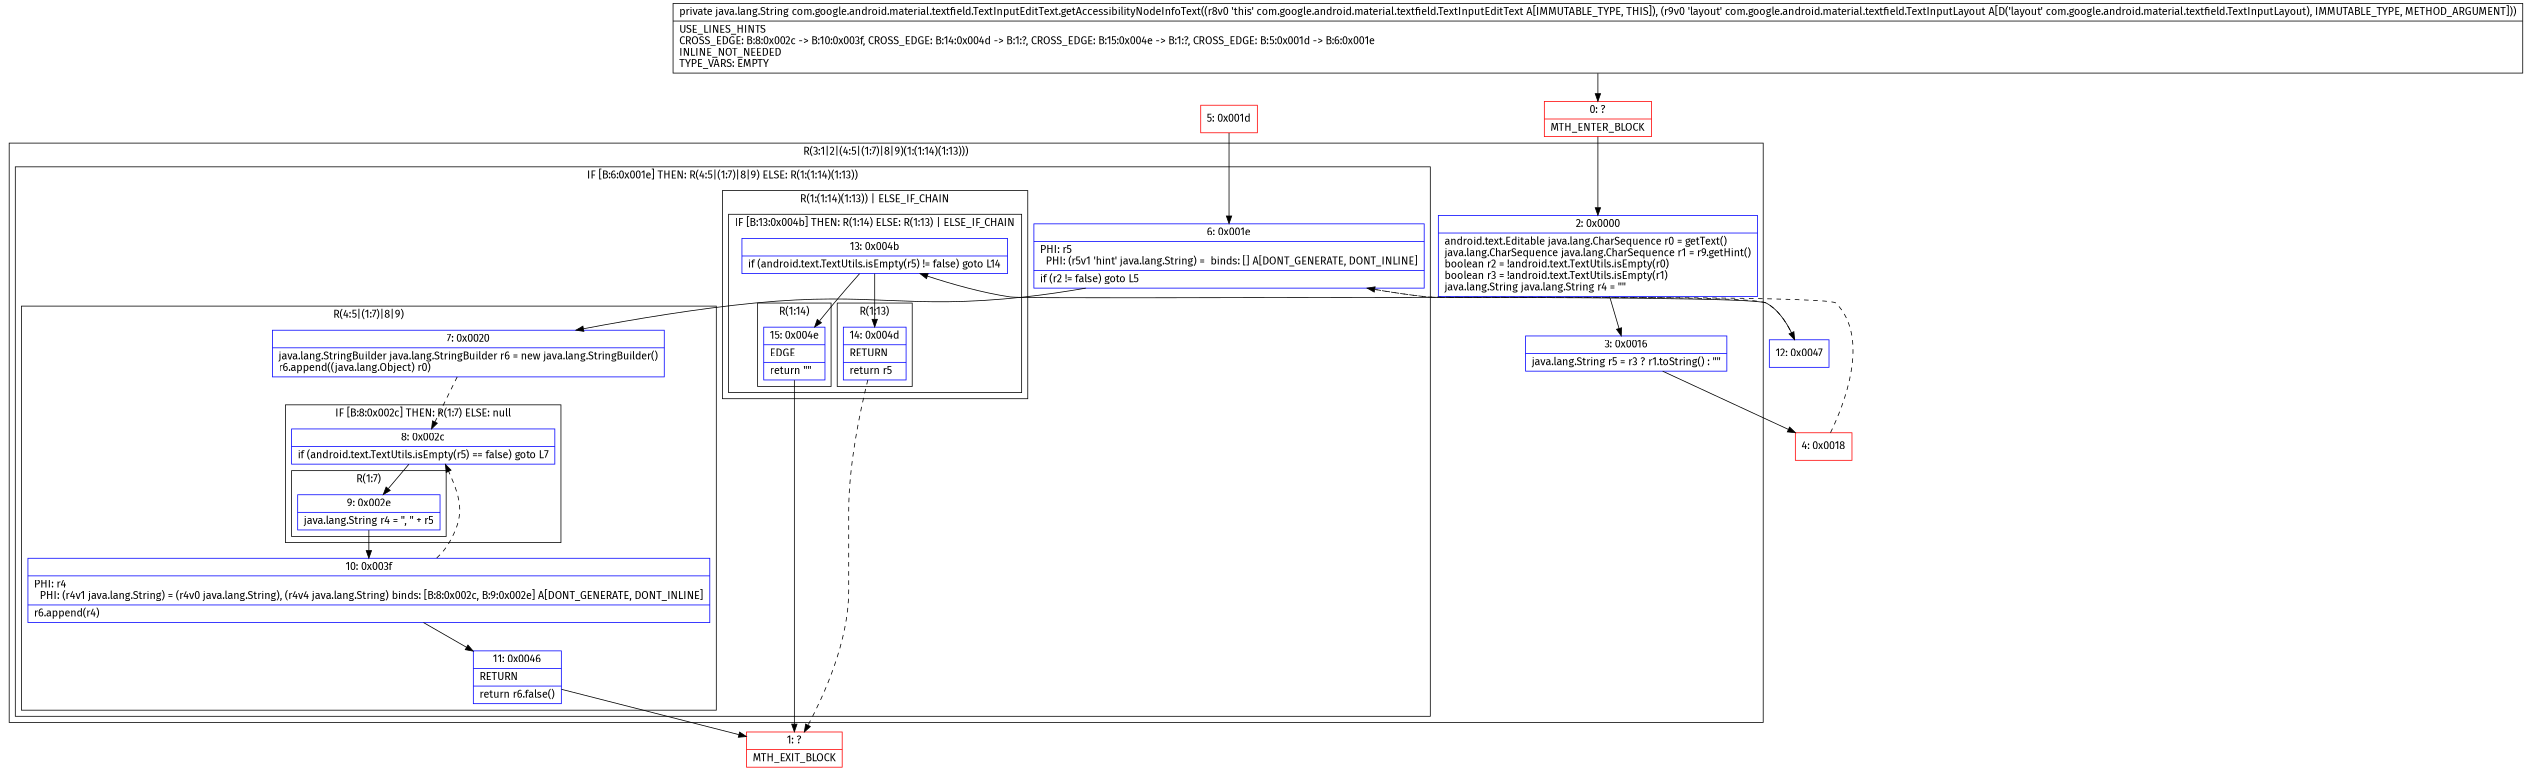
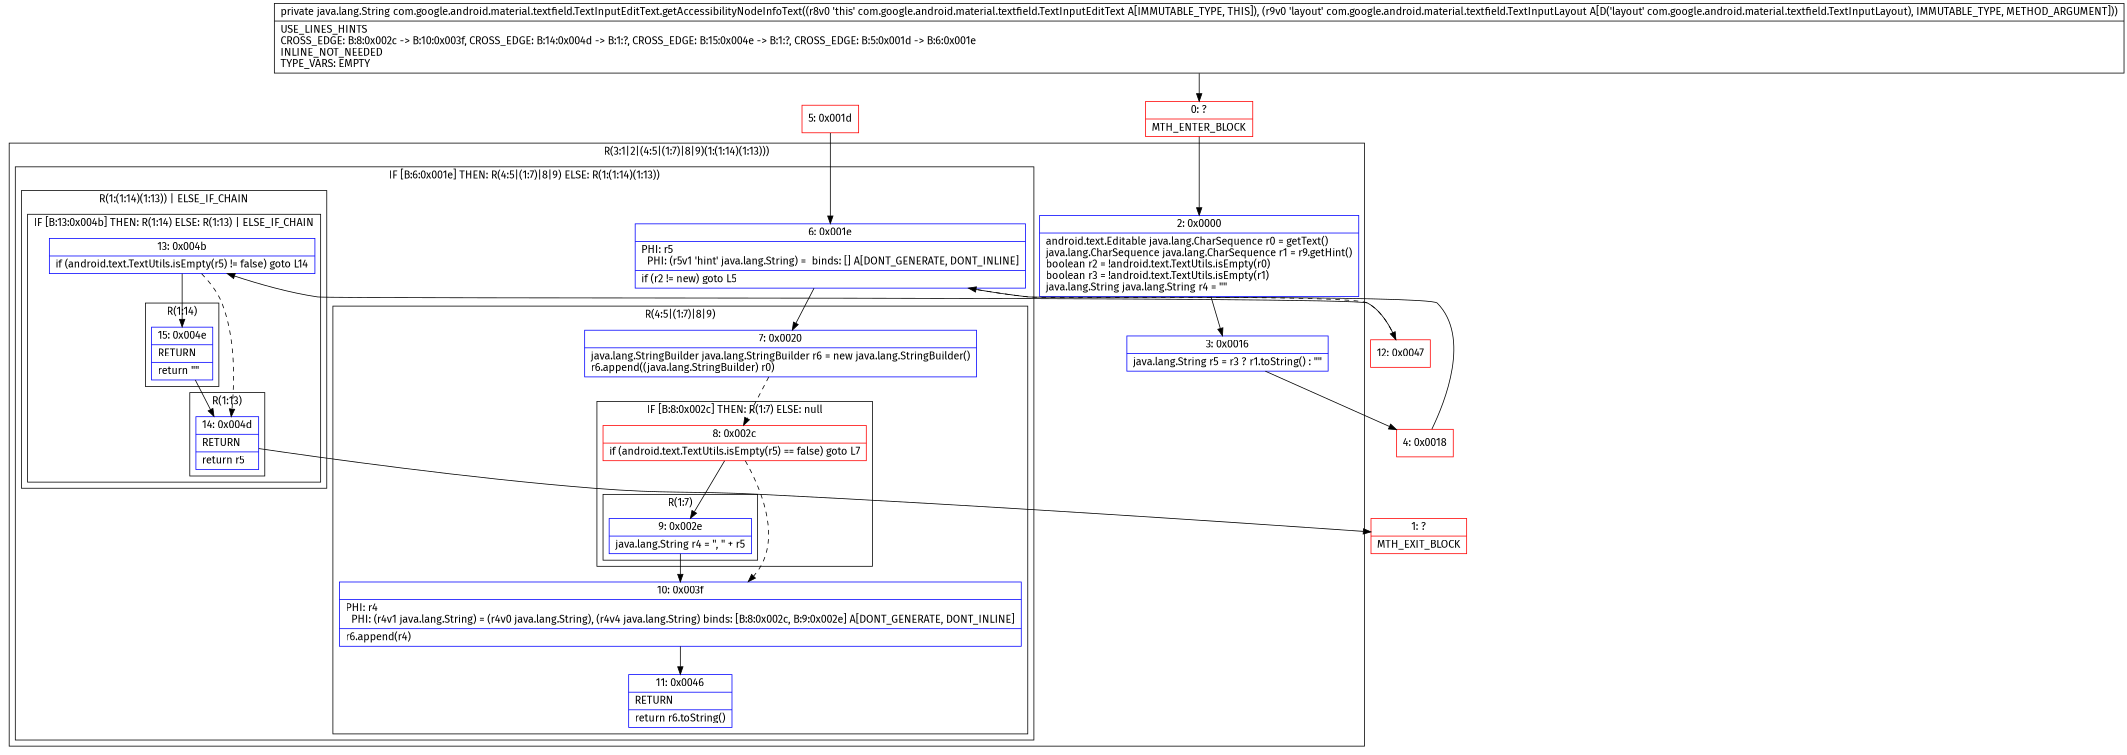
(1090, 279) -> (689, 279)
(875, 295) -> (231, 338)
(1779, 299) -> (1378, 299)
(783, 353) -> (177, 353)
(1799, 354) -> (1400, 354)
(355, 368) -> (683, 368)
(423, 447) -> (735, 443)
(459, 517) -> (767, 518)
(794, 552) -> (204, 398)
(849, 555) -> (810, 497)
(517, 694) -> (680, 718)
(624, 705) -> none
